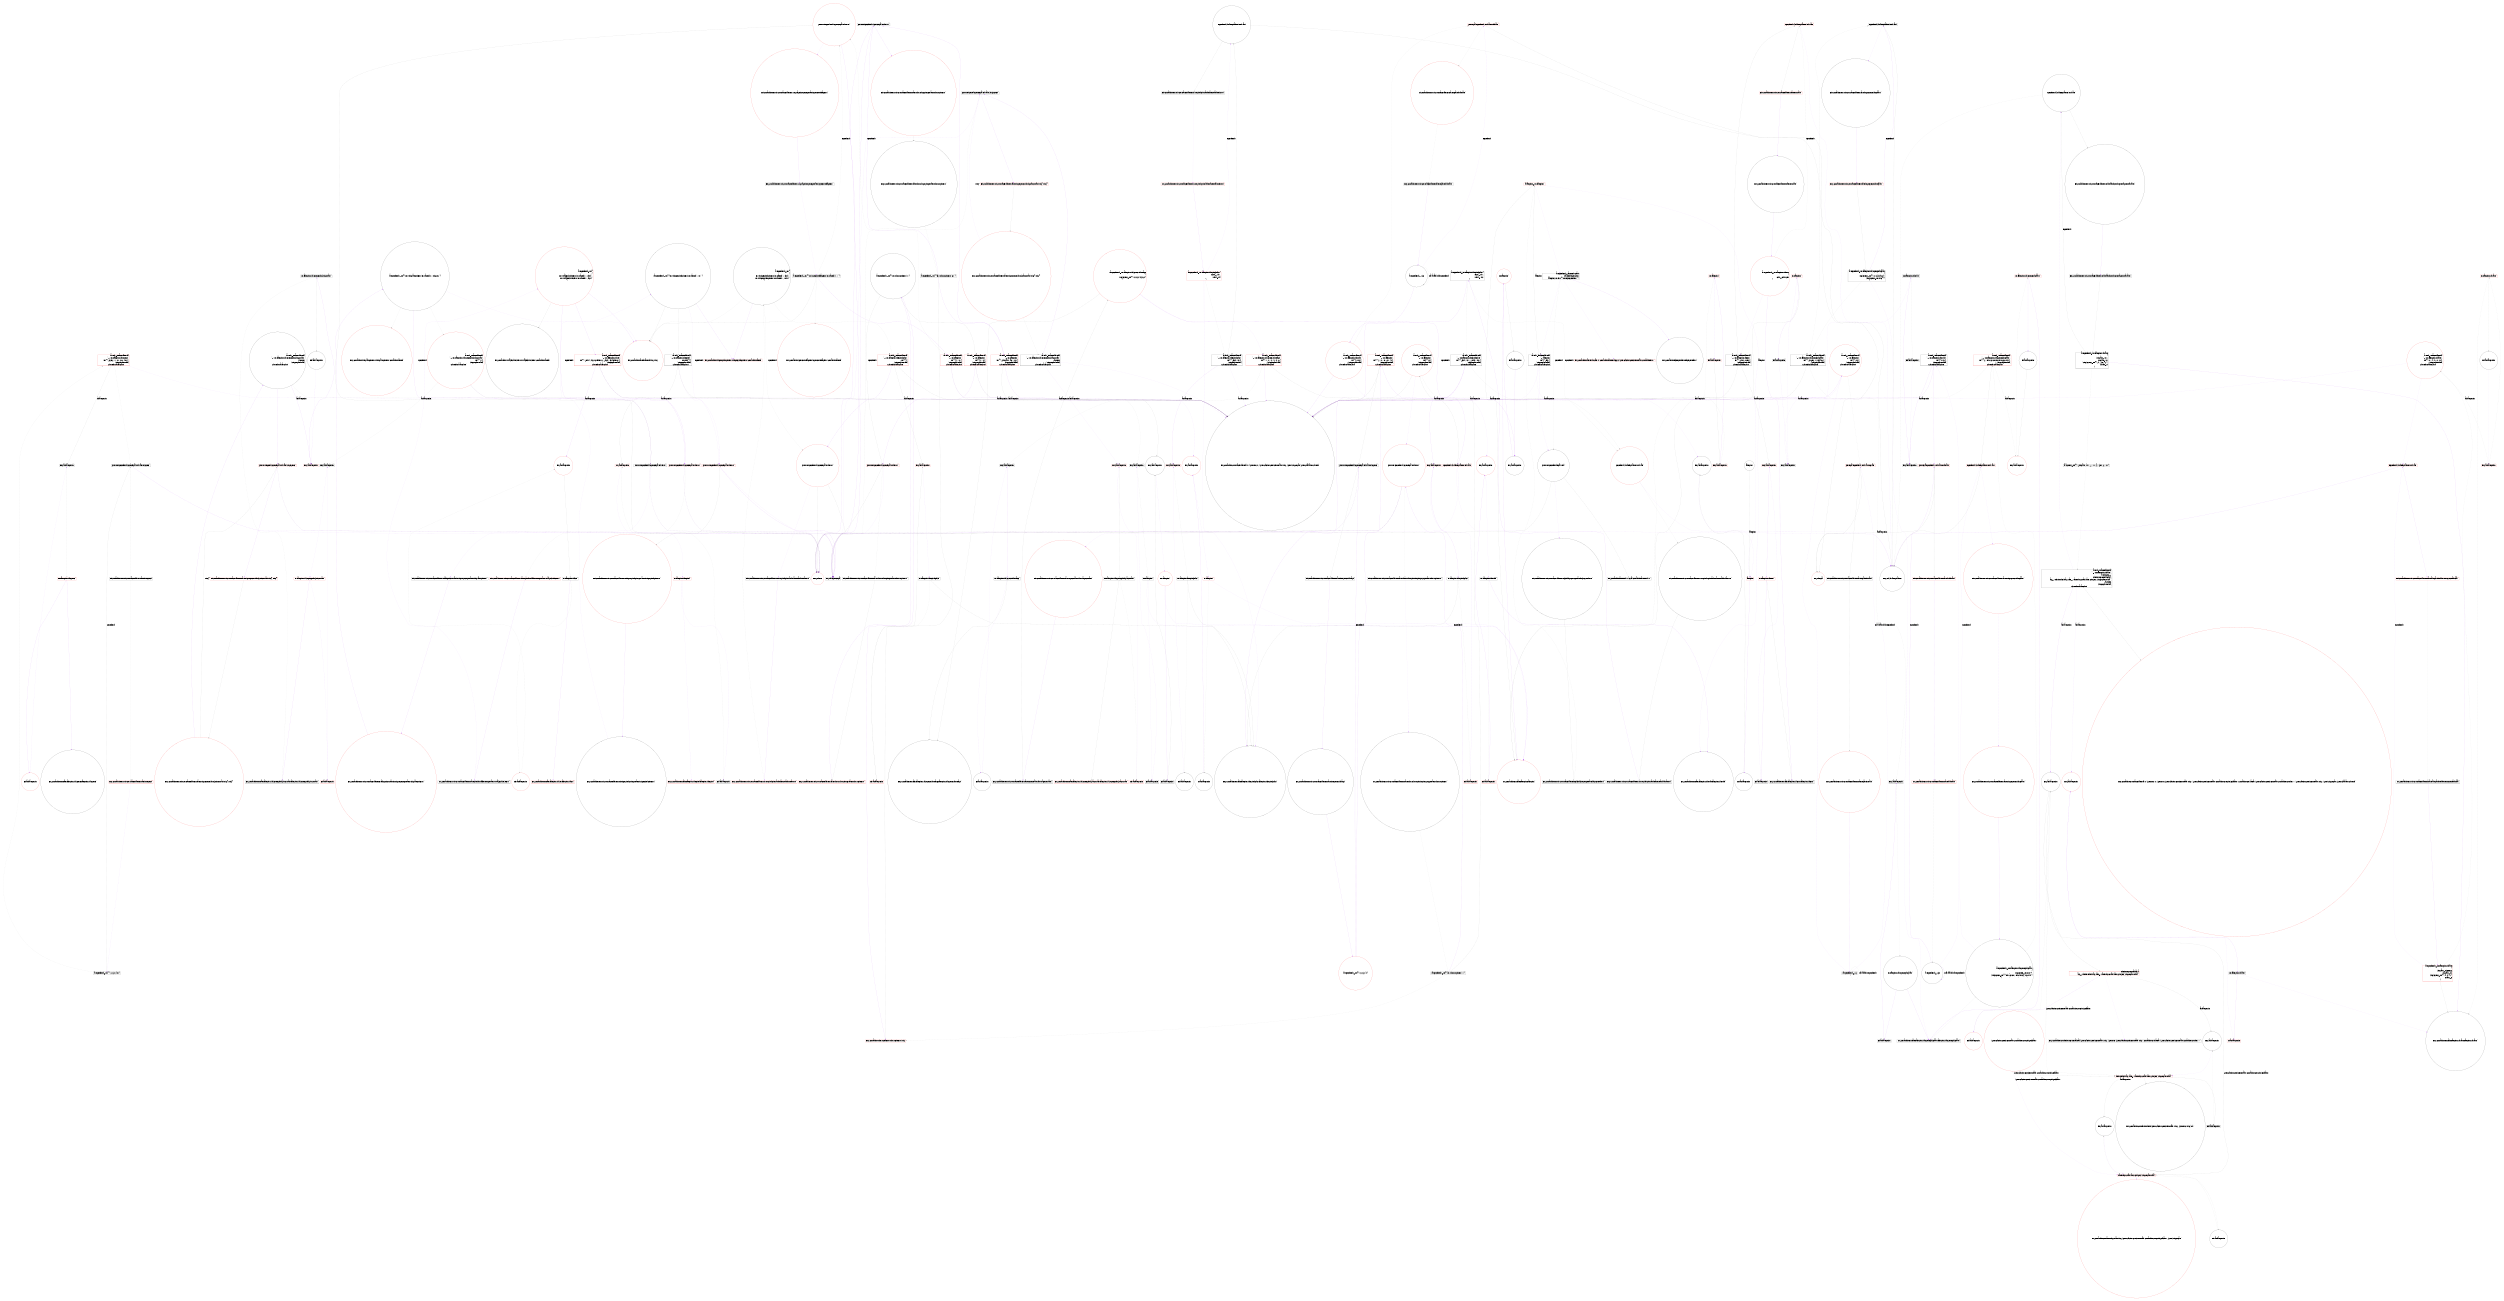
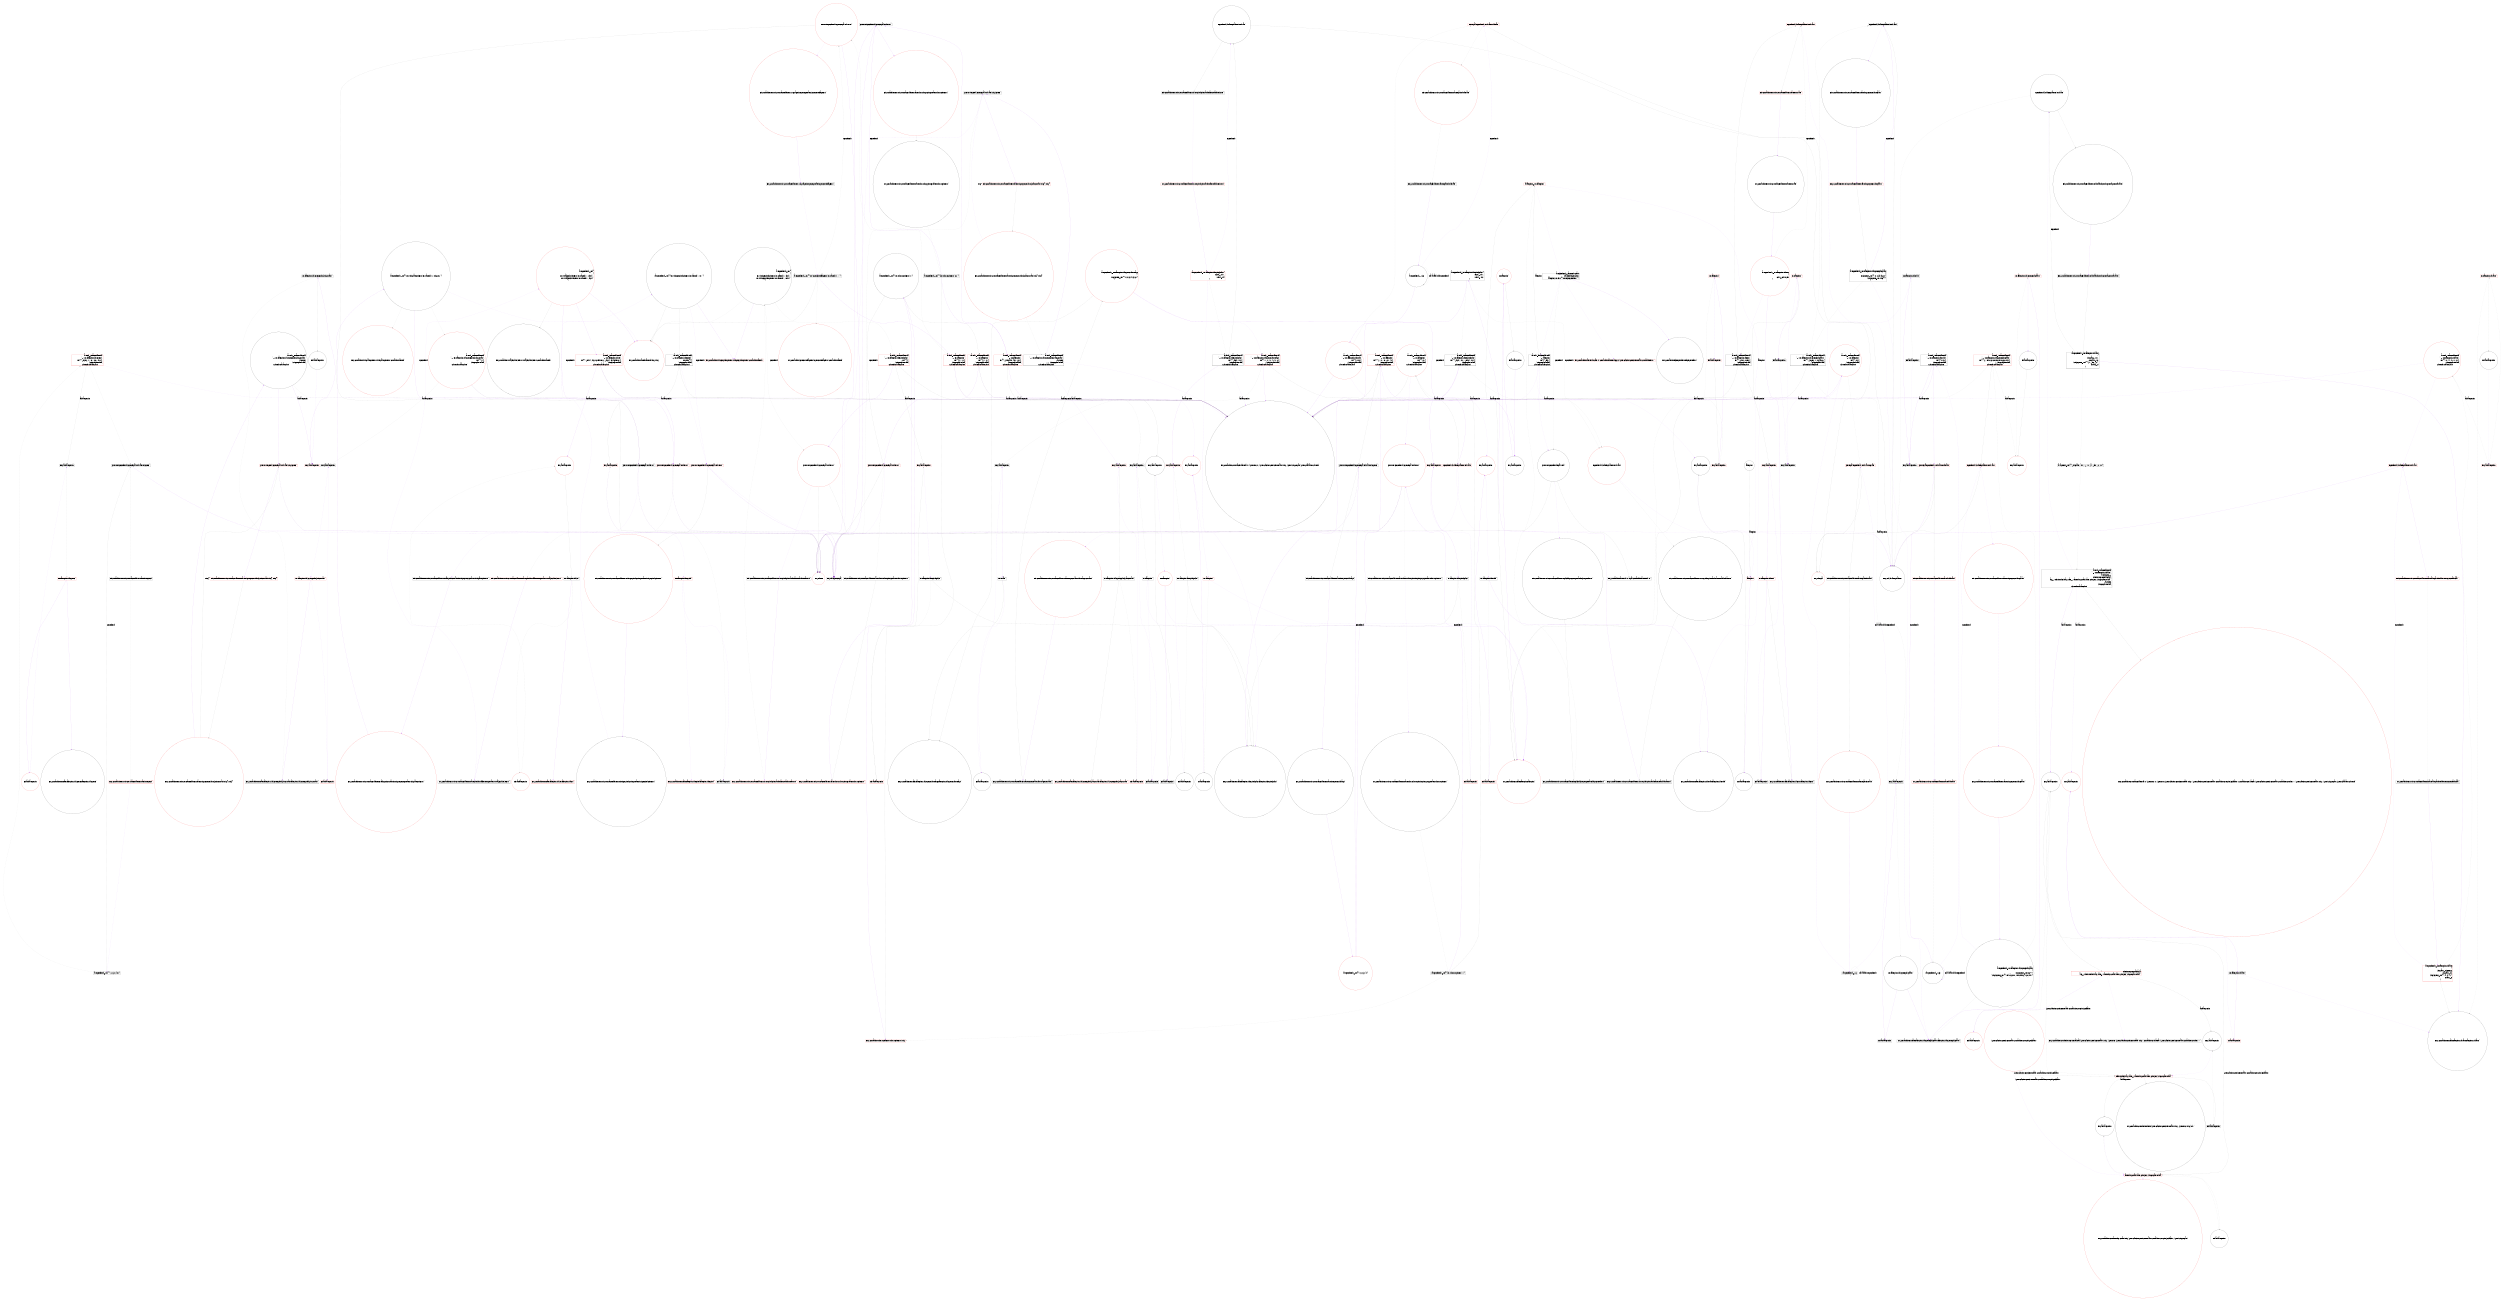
(1007, 579) -> (1002, 579)
